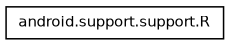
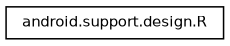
(115, 23) -> (115, 23)
